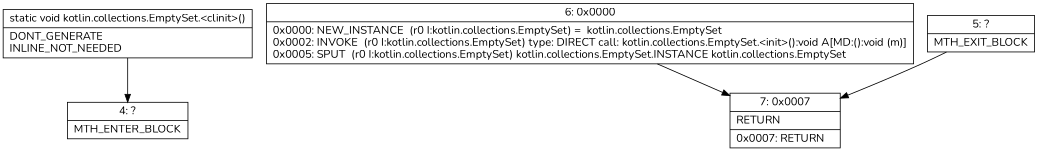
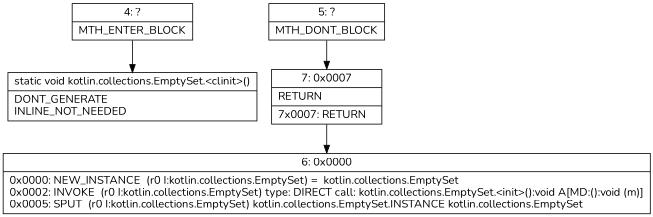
(981, 42) -> (327, 31)
(128, 76) -> (132, 52)
(690, 78) -> (327, 135)
(785, 138) -> (327, 115)
